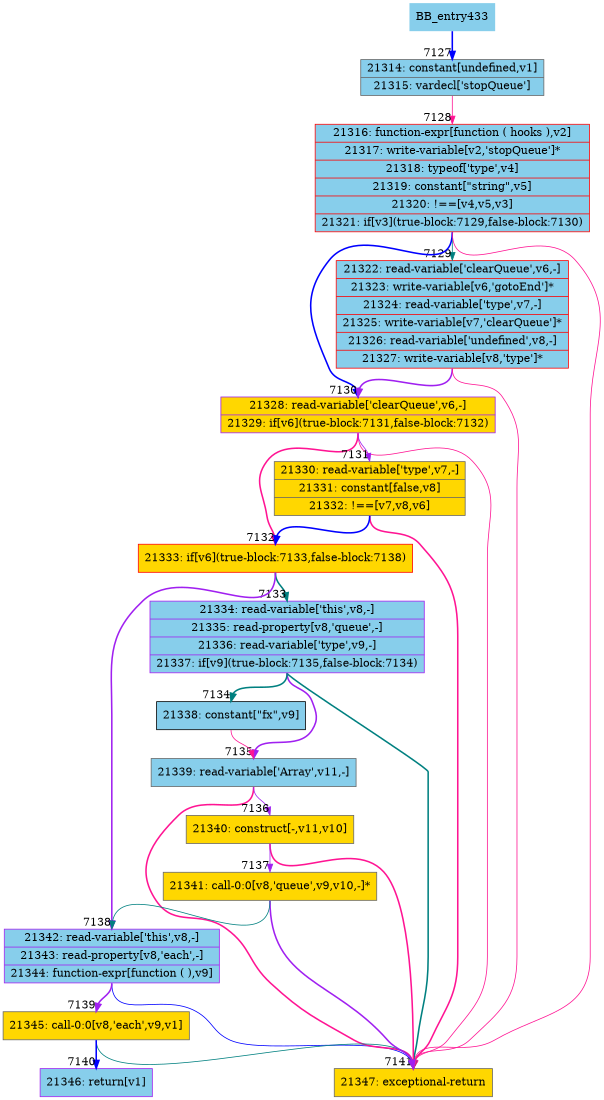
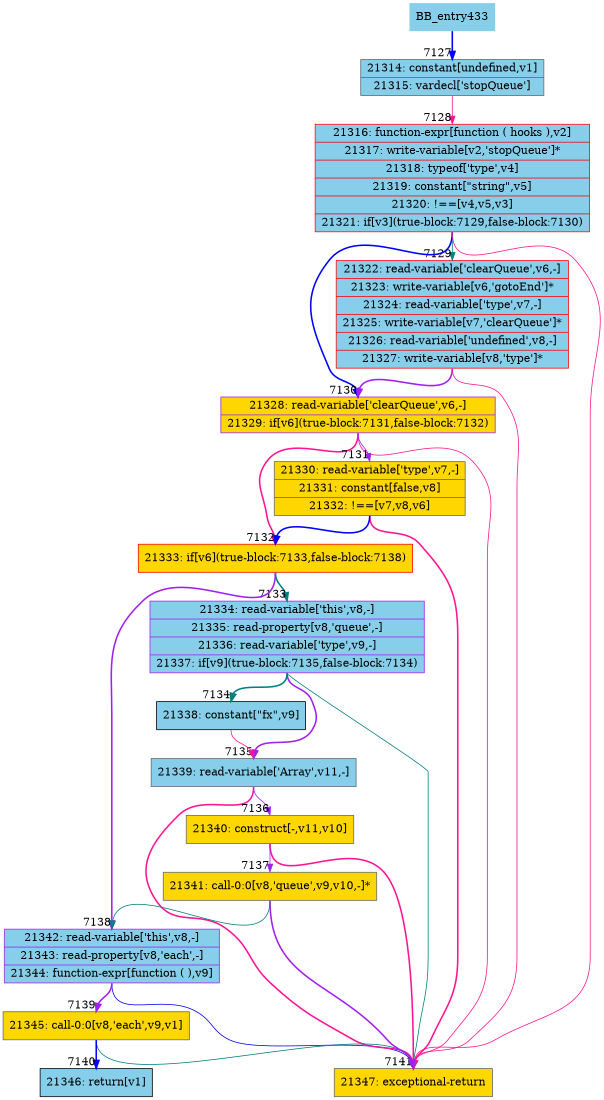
(428, 831) -> (428, 831)
(96, 1083) -> (96, 1083)
